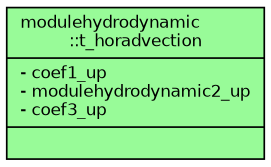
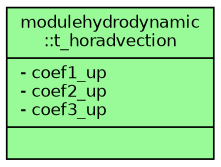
(136, 92) -> (64, 92)
